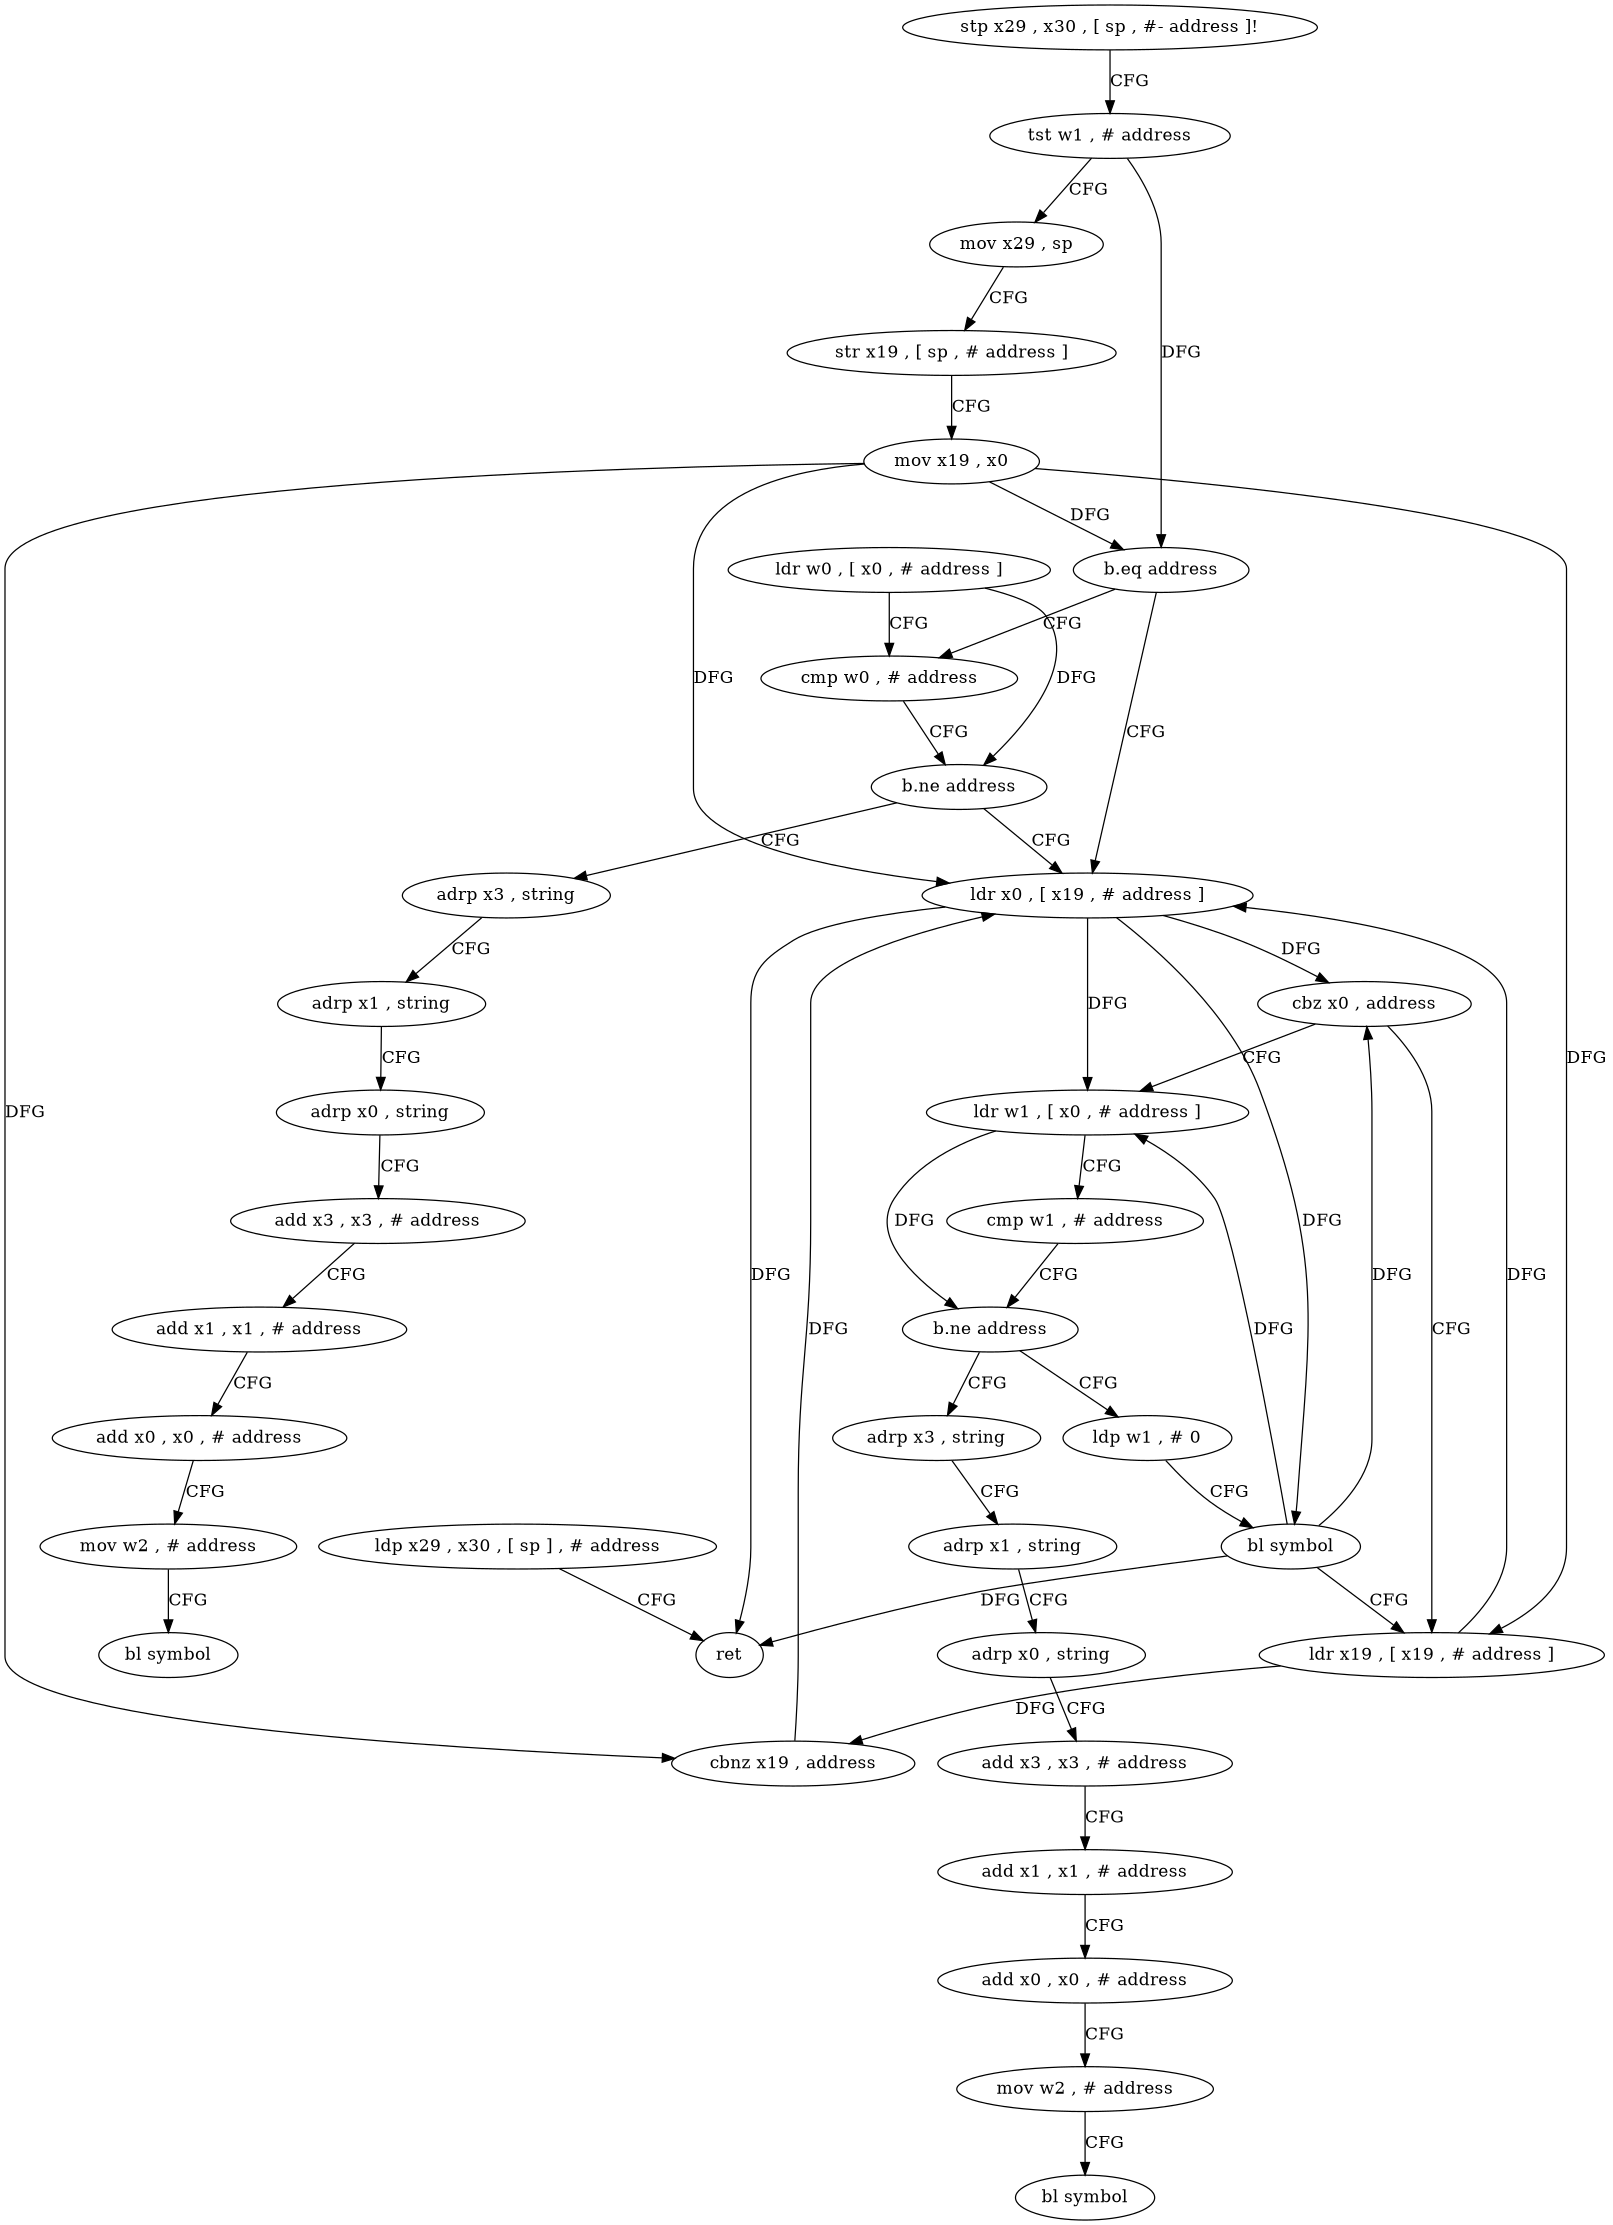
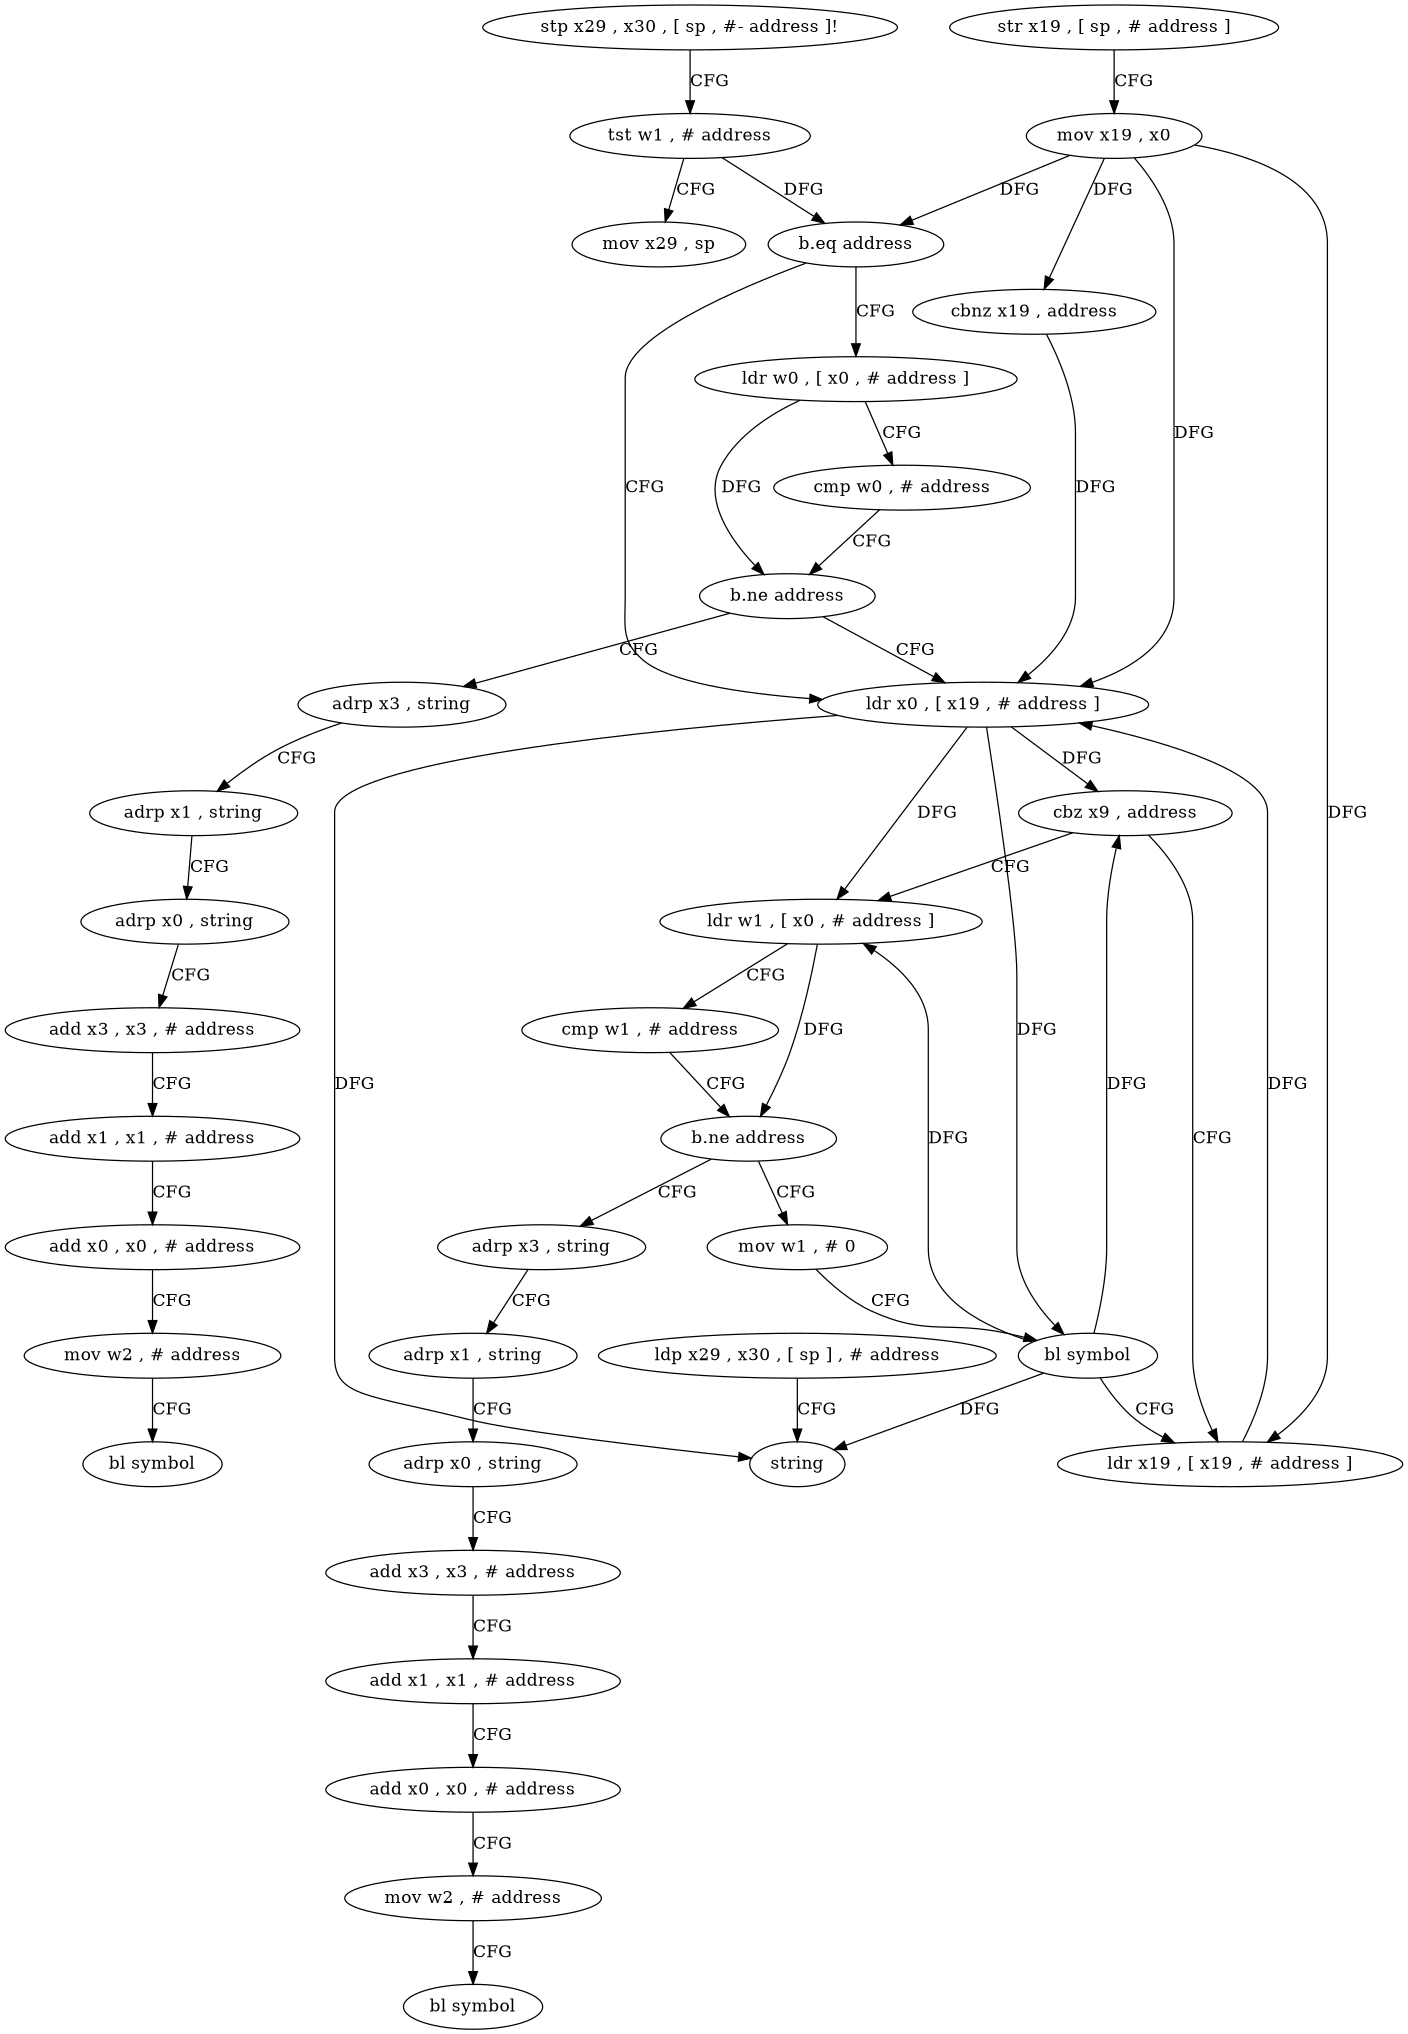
(987, 293) -> none
(1033, 621) -> (856, 305)
(1364, 1004) -> (1125, 813)
(1147, 1438) -> (797, 1247)
(730, 1655) -> (797, 1464)
(1069, 1691) -> none
